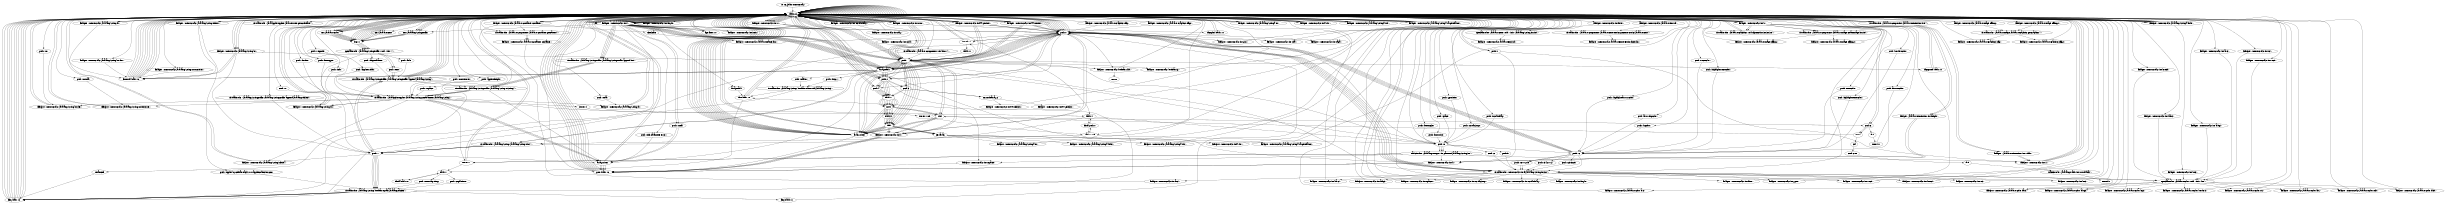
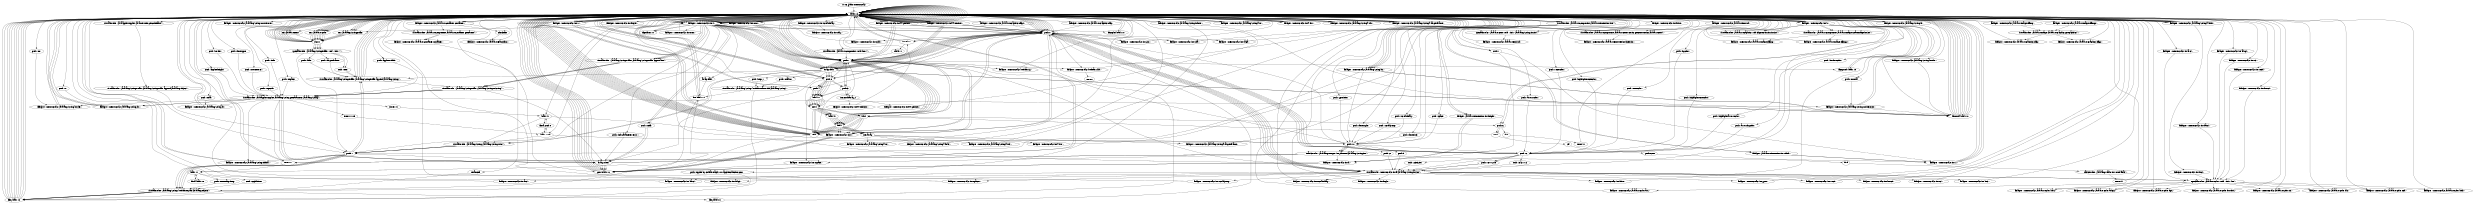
(155, 75) -> (1910, 112)
(859, 135) -> (814, 135)
